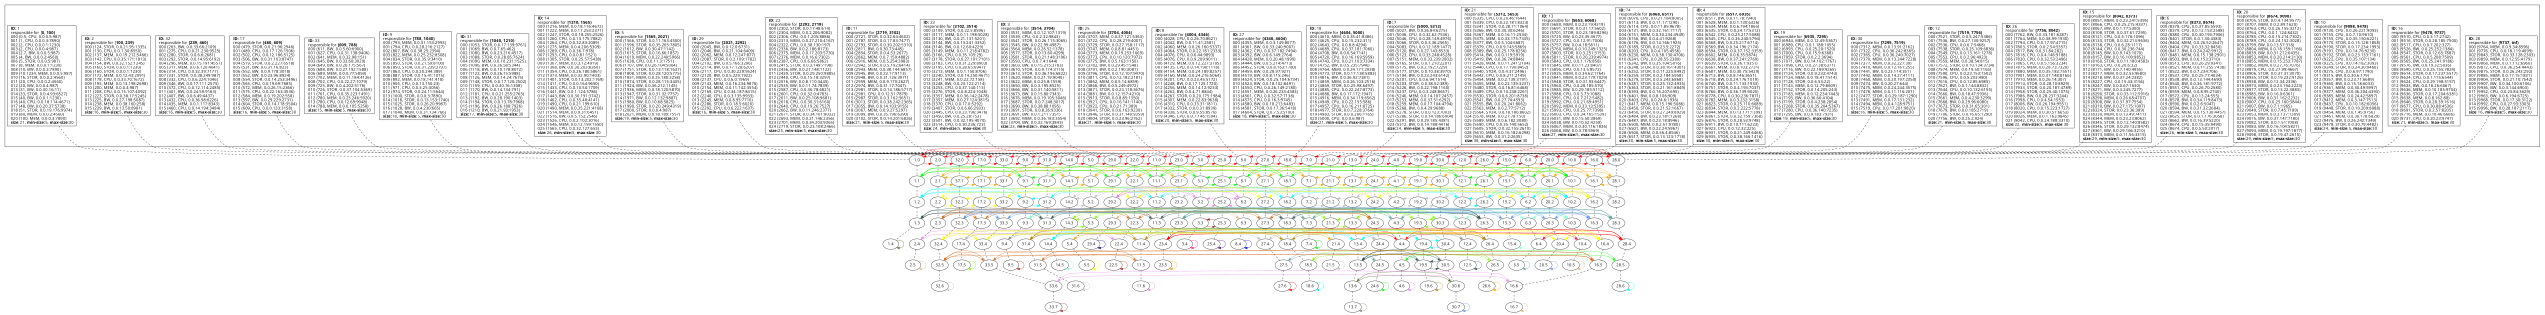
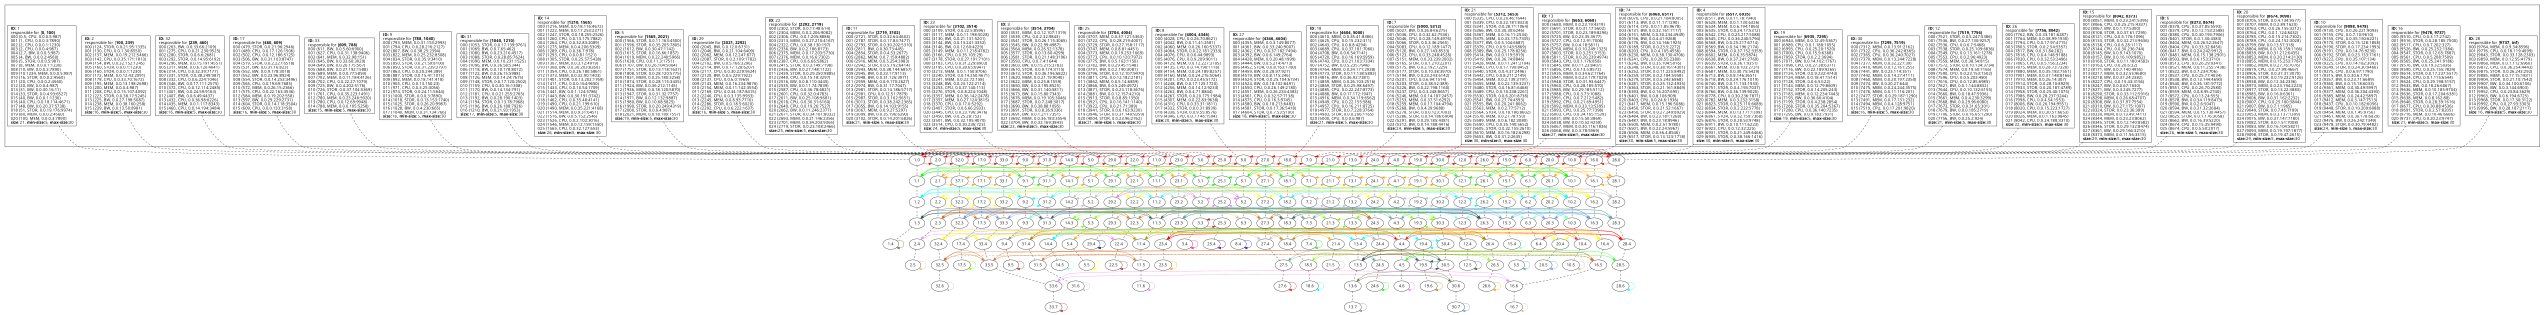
(1268, 254) -> (1268, 254)
